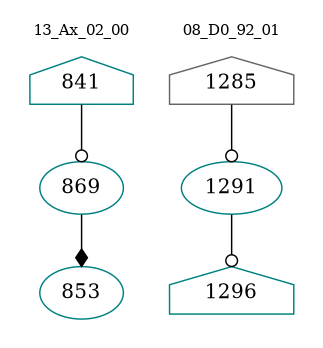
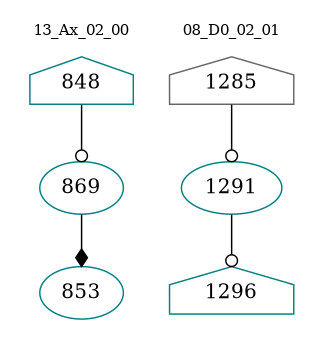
(232, 31) -> (232, 31)
(82, 83) -> (82, 83)
